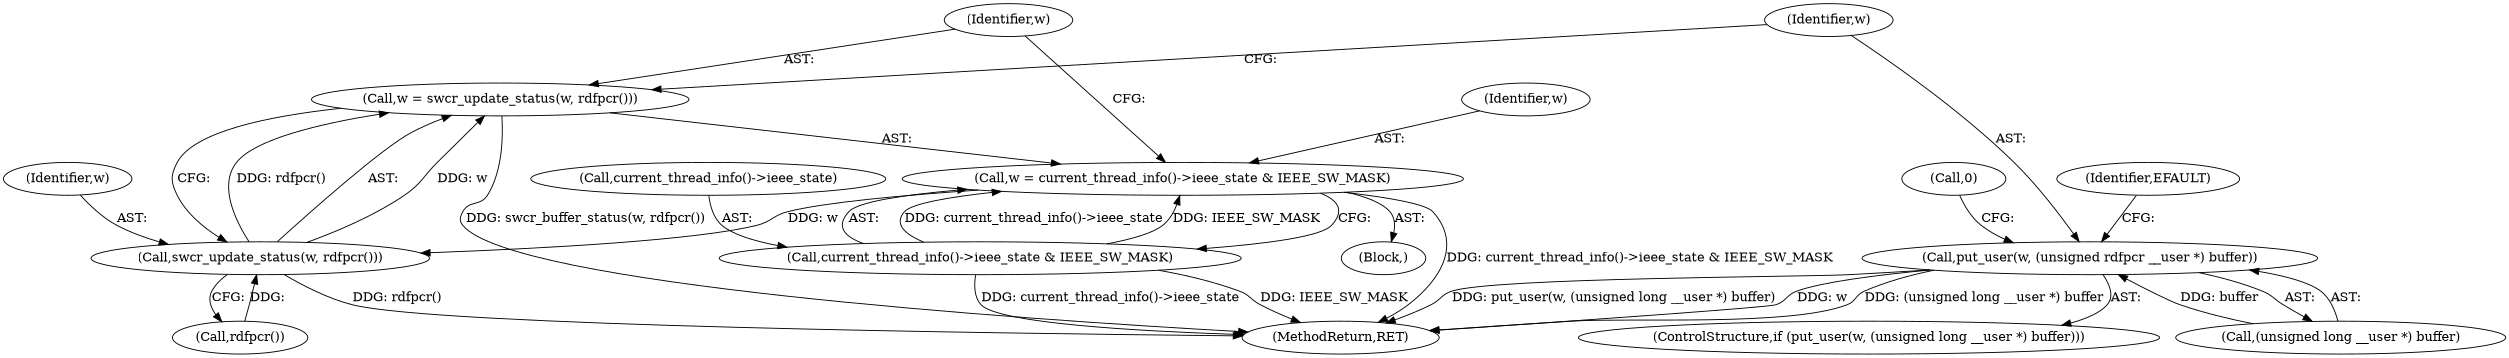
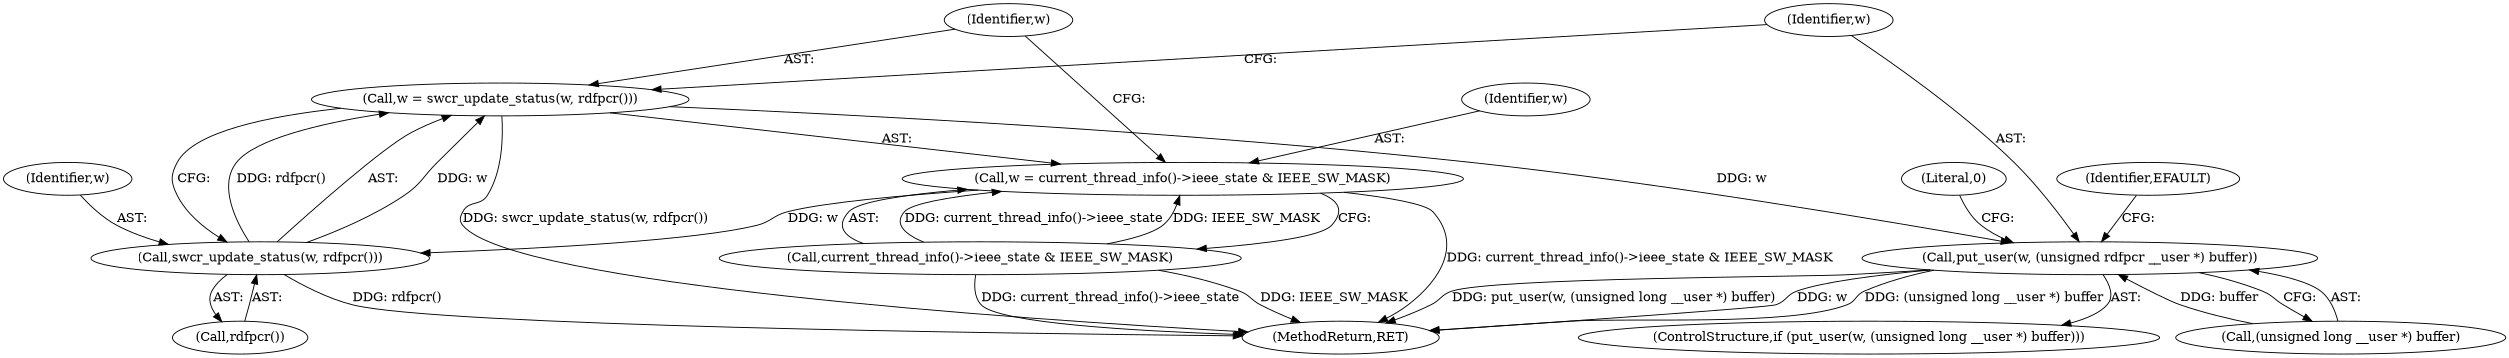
none -> (1338, 149)
(708, 179) -> none
(1954, 179) -> (1954, 179)
(586, 219) -> (586, 219)
(1384, 258) -> none
(231, 298) -> (231, 298)
(269, 298) -> (269, 298)
(2302, 298) -> (2302, 298)
